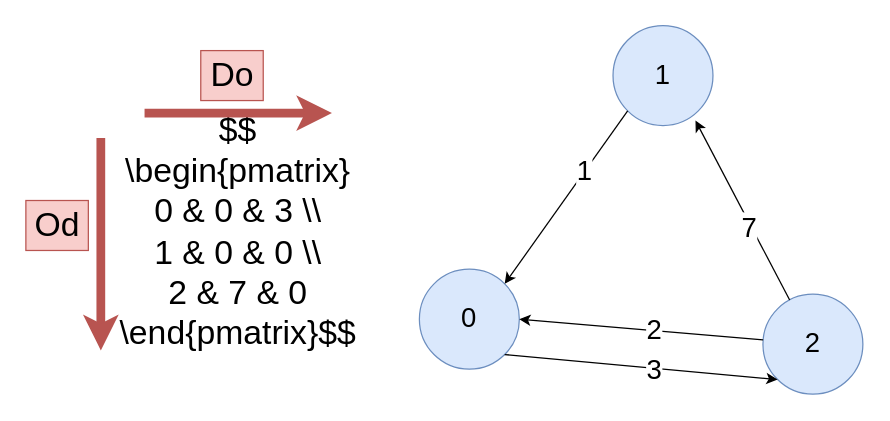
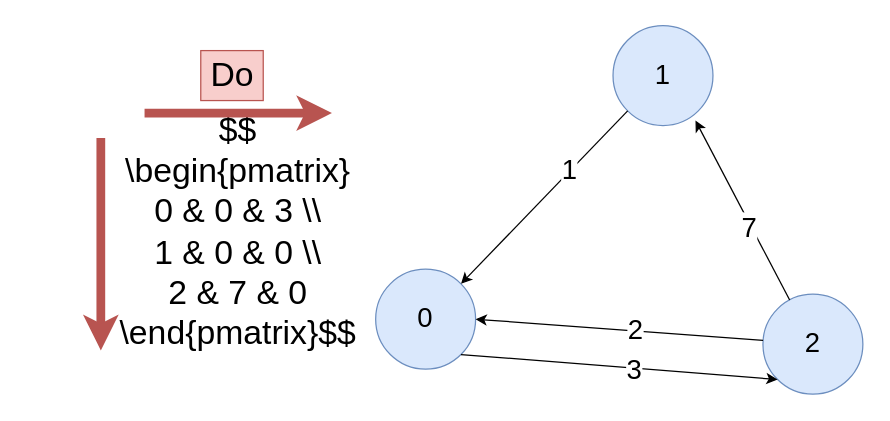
(57, 226) -> none
(469, 319) -> (426, 319)
